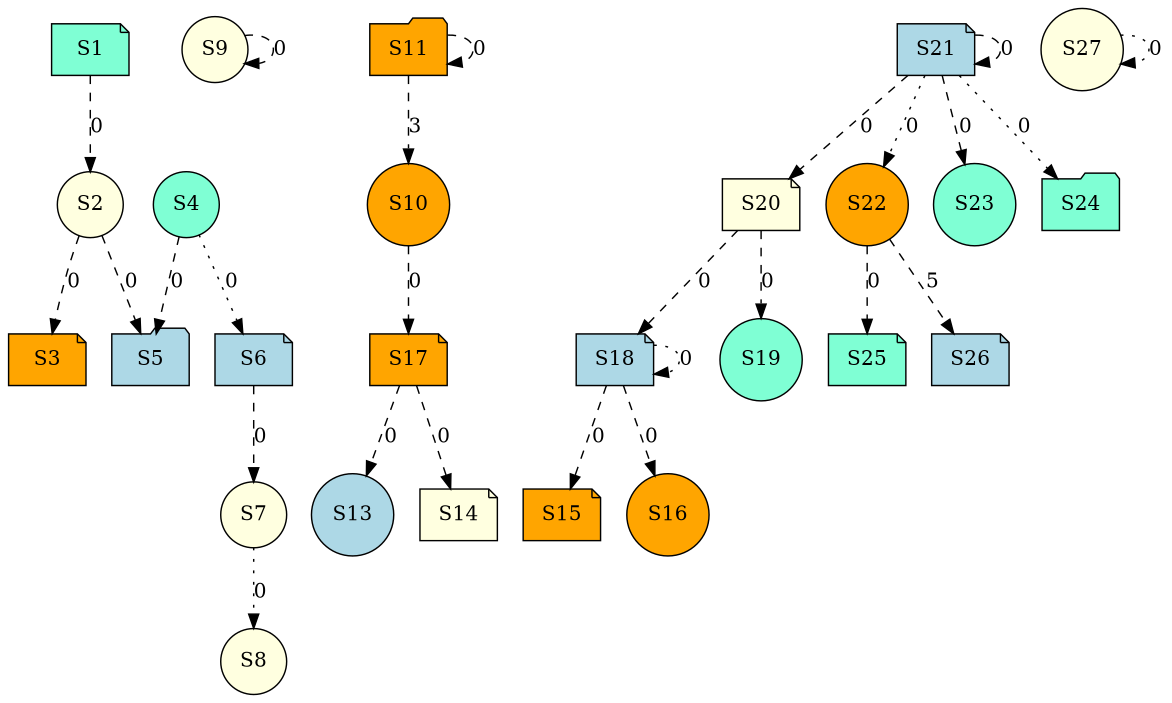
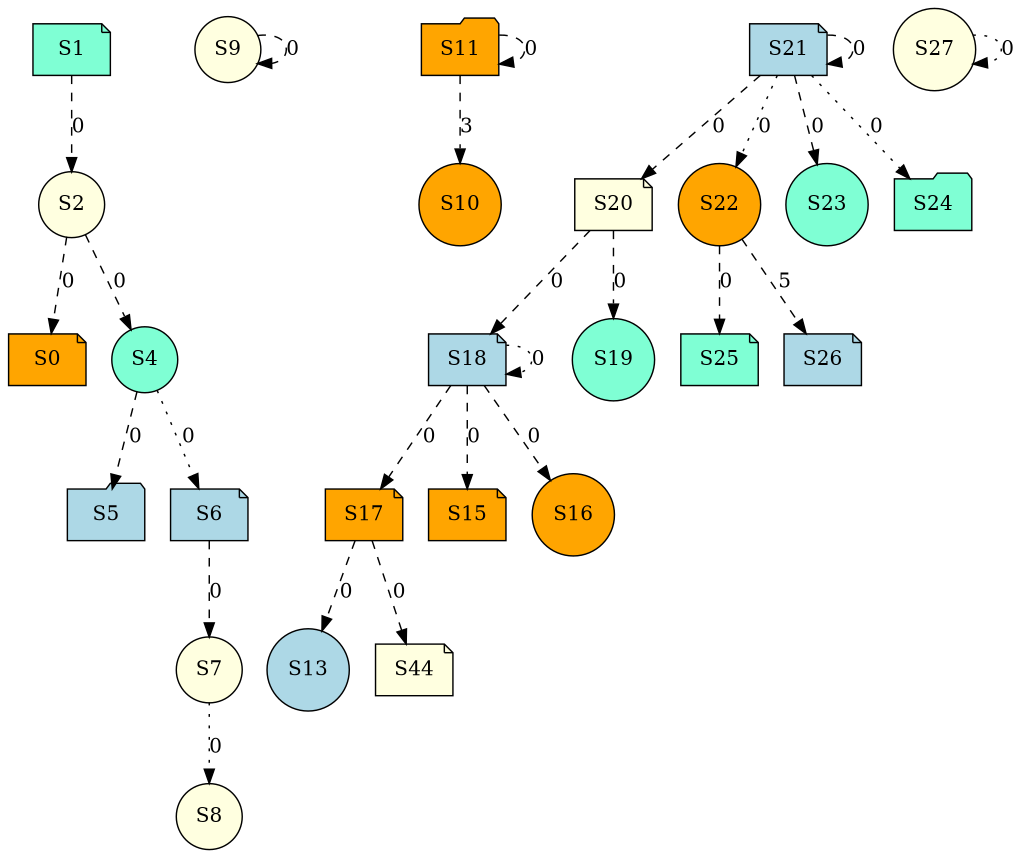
(119, 278) -> (105, 275)
(408, 282) -> (420, 431)
(47, 360) -> (47, 360)
(459, 515) -> (414, 670)
